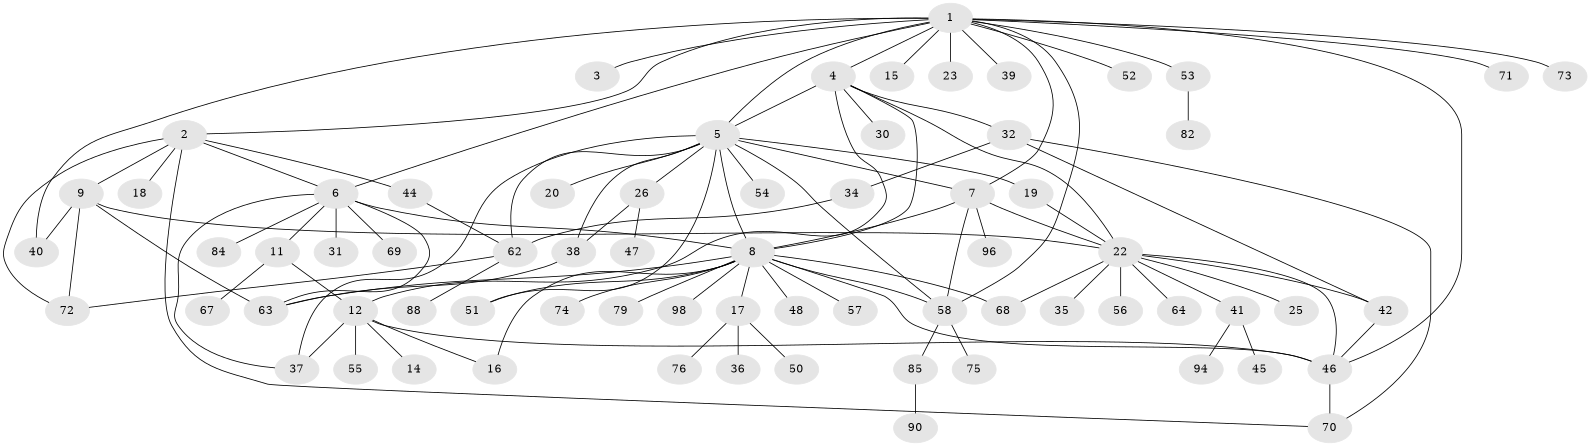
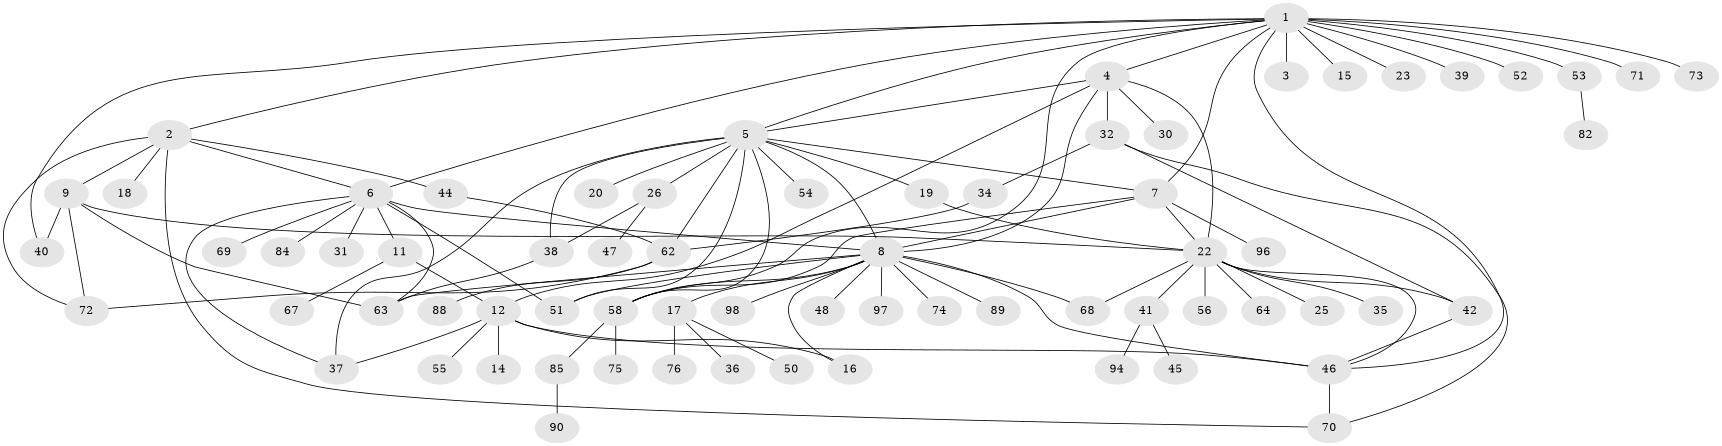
none -> (465, 251)
(621, 311) -> (998, 311)
(855, 311) -> (881, 311)
